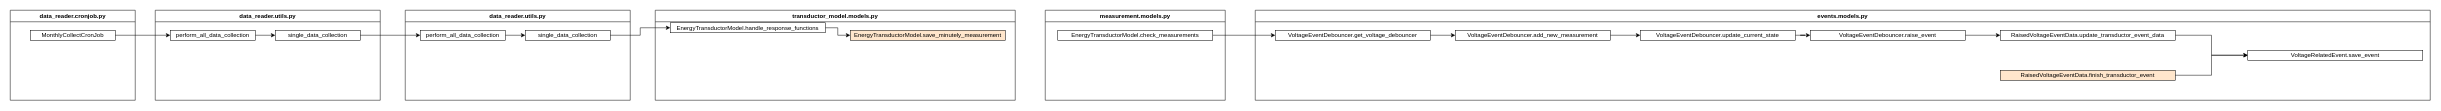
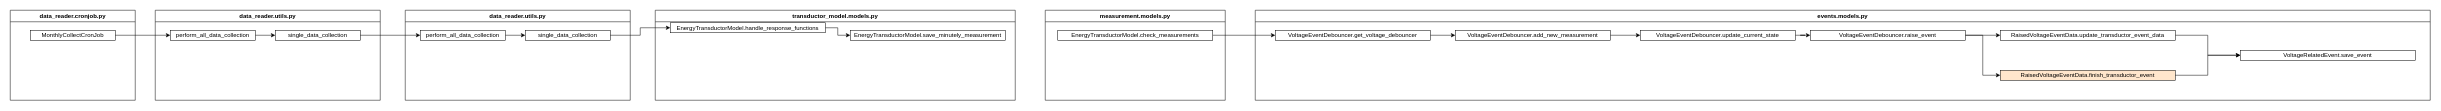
(928, 35) -> (928, 35)
(2335, 55) -> (2328, 55)
none -> (1995, 75)
